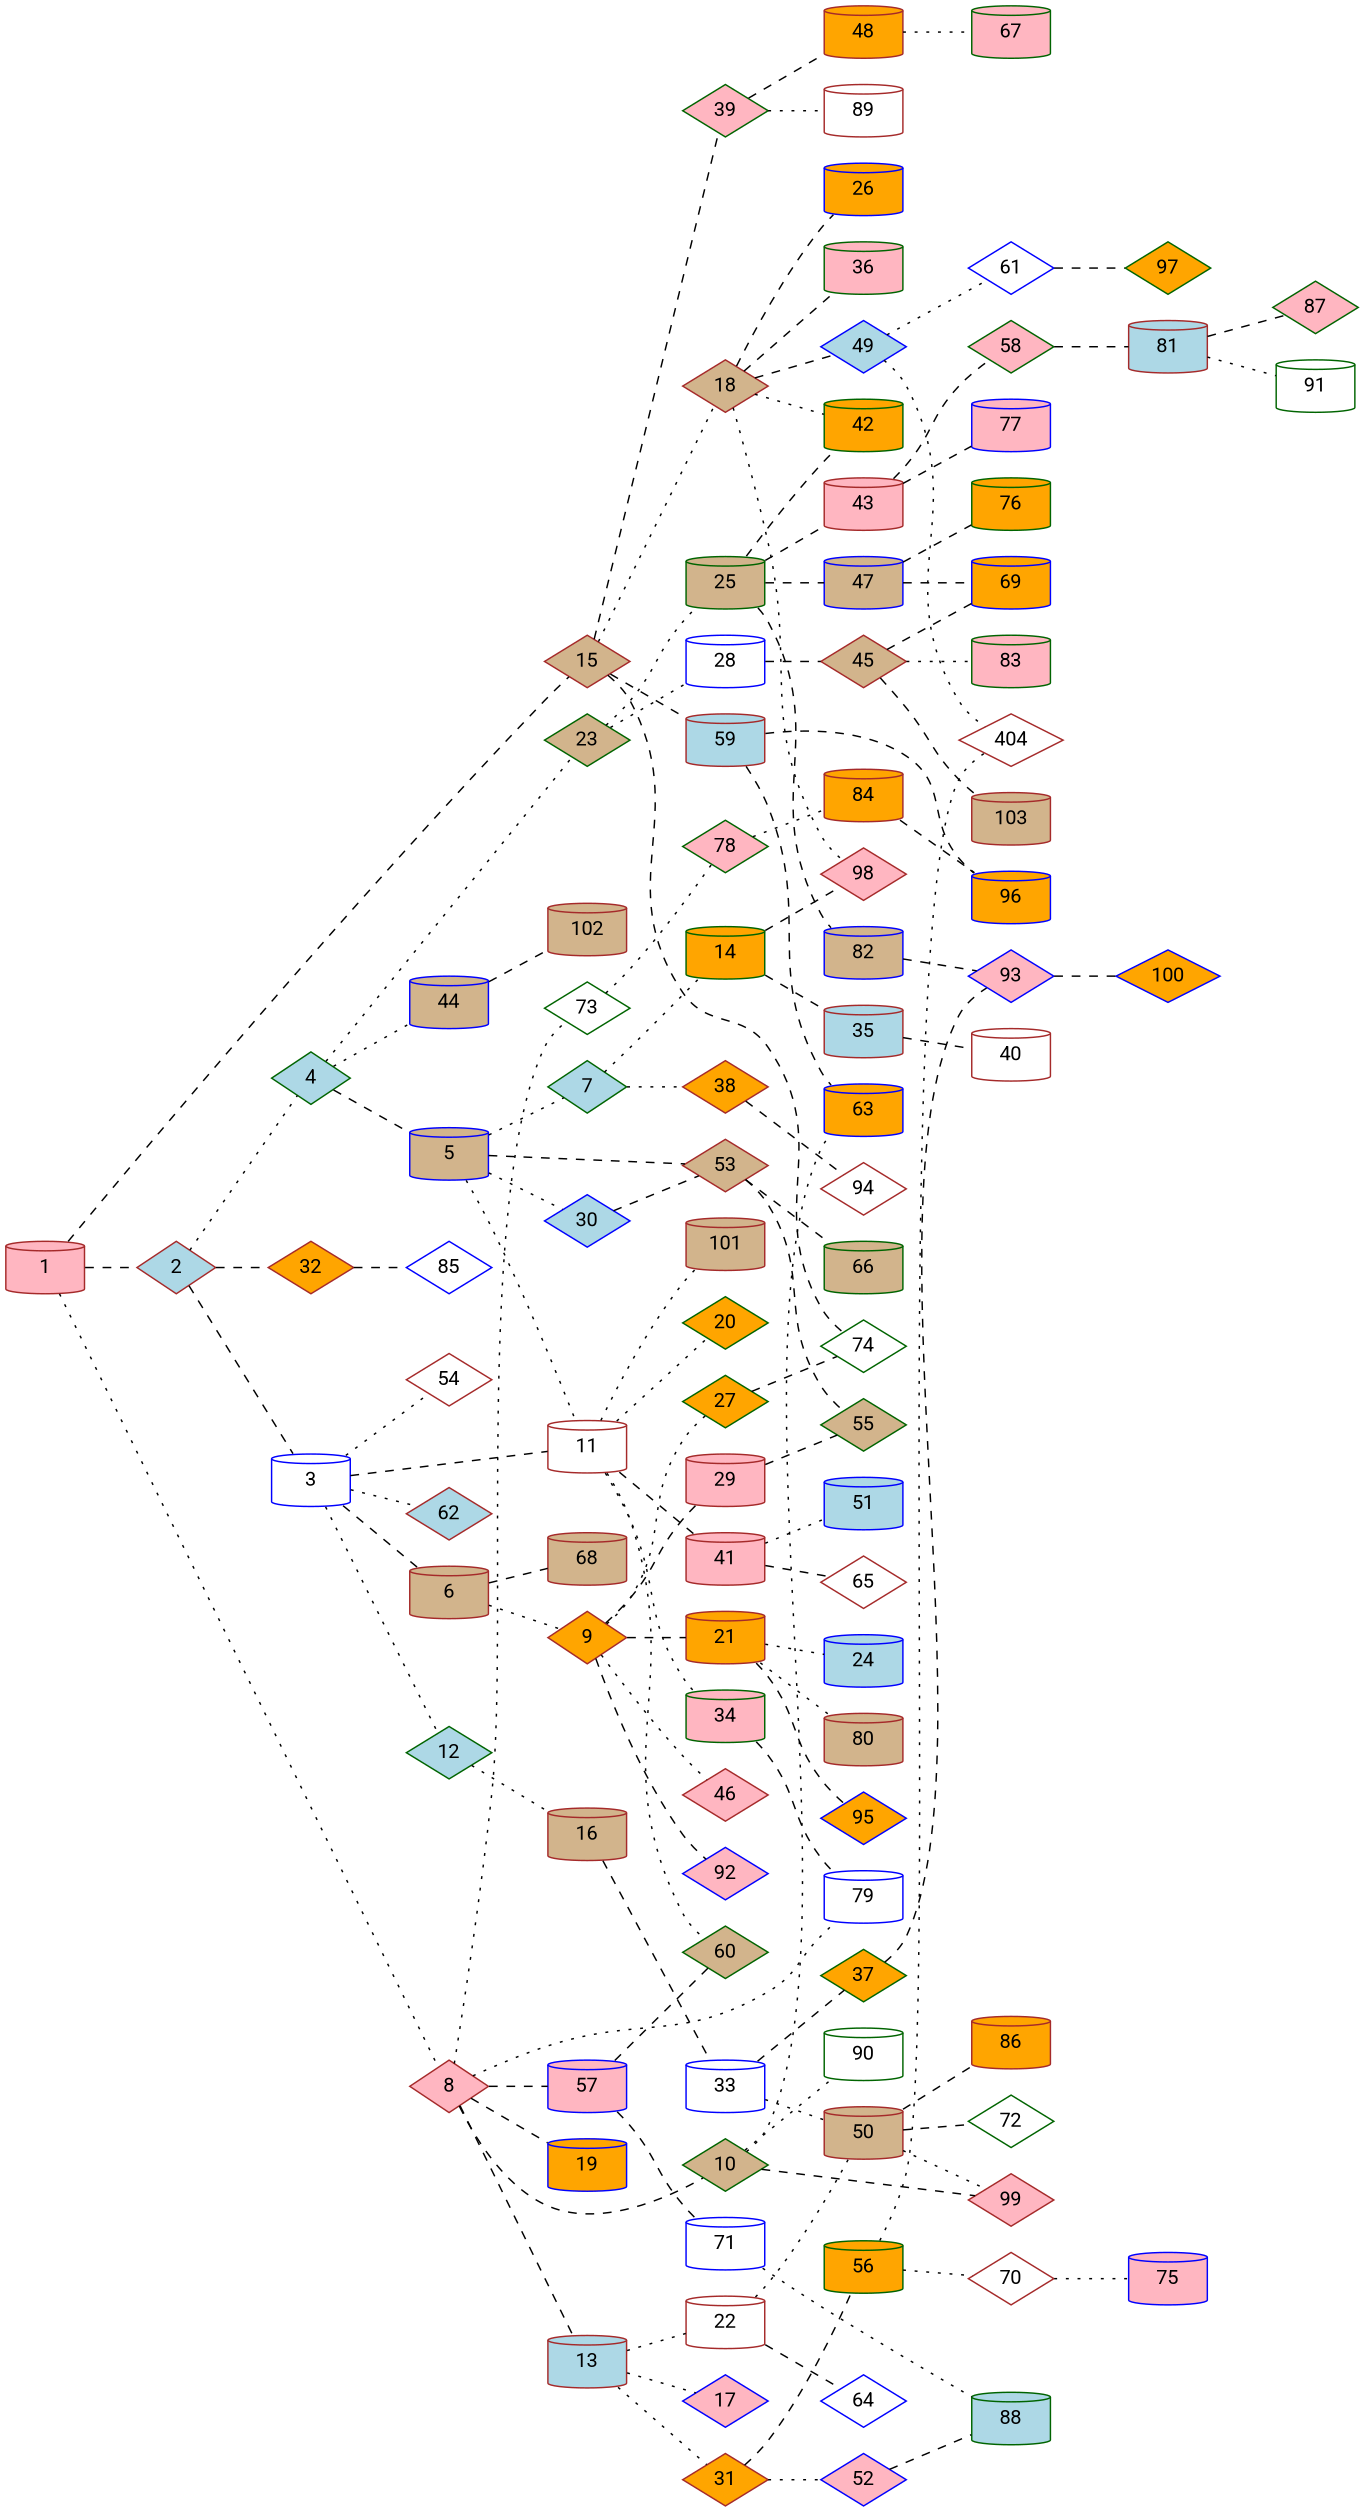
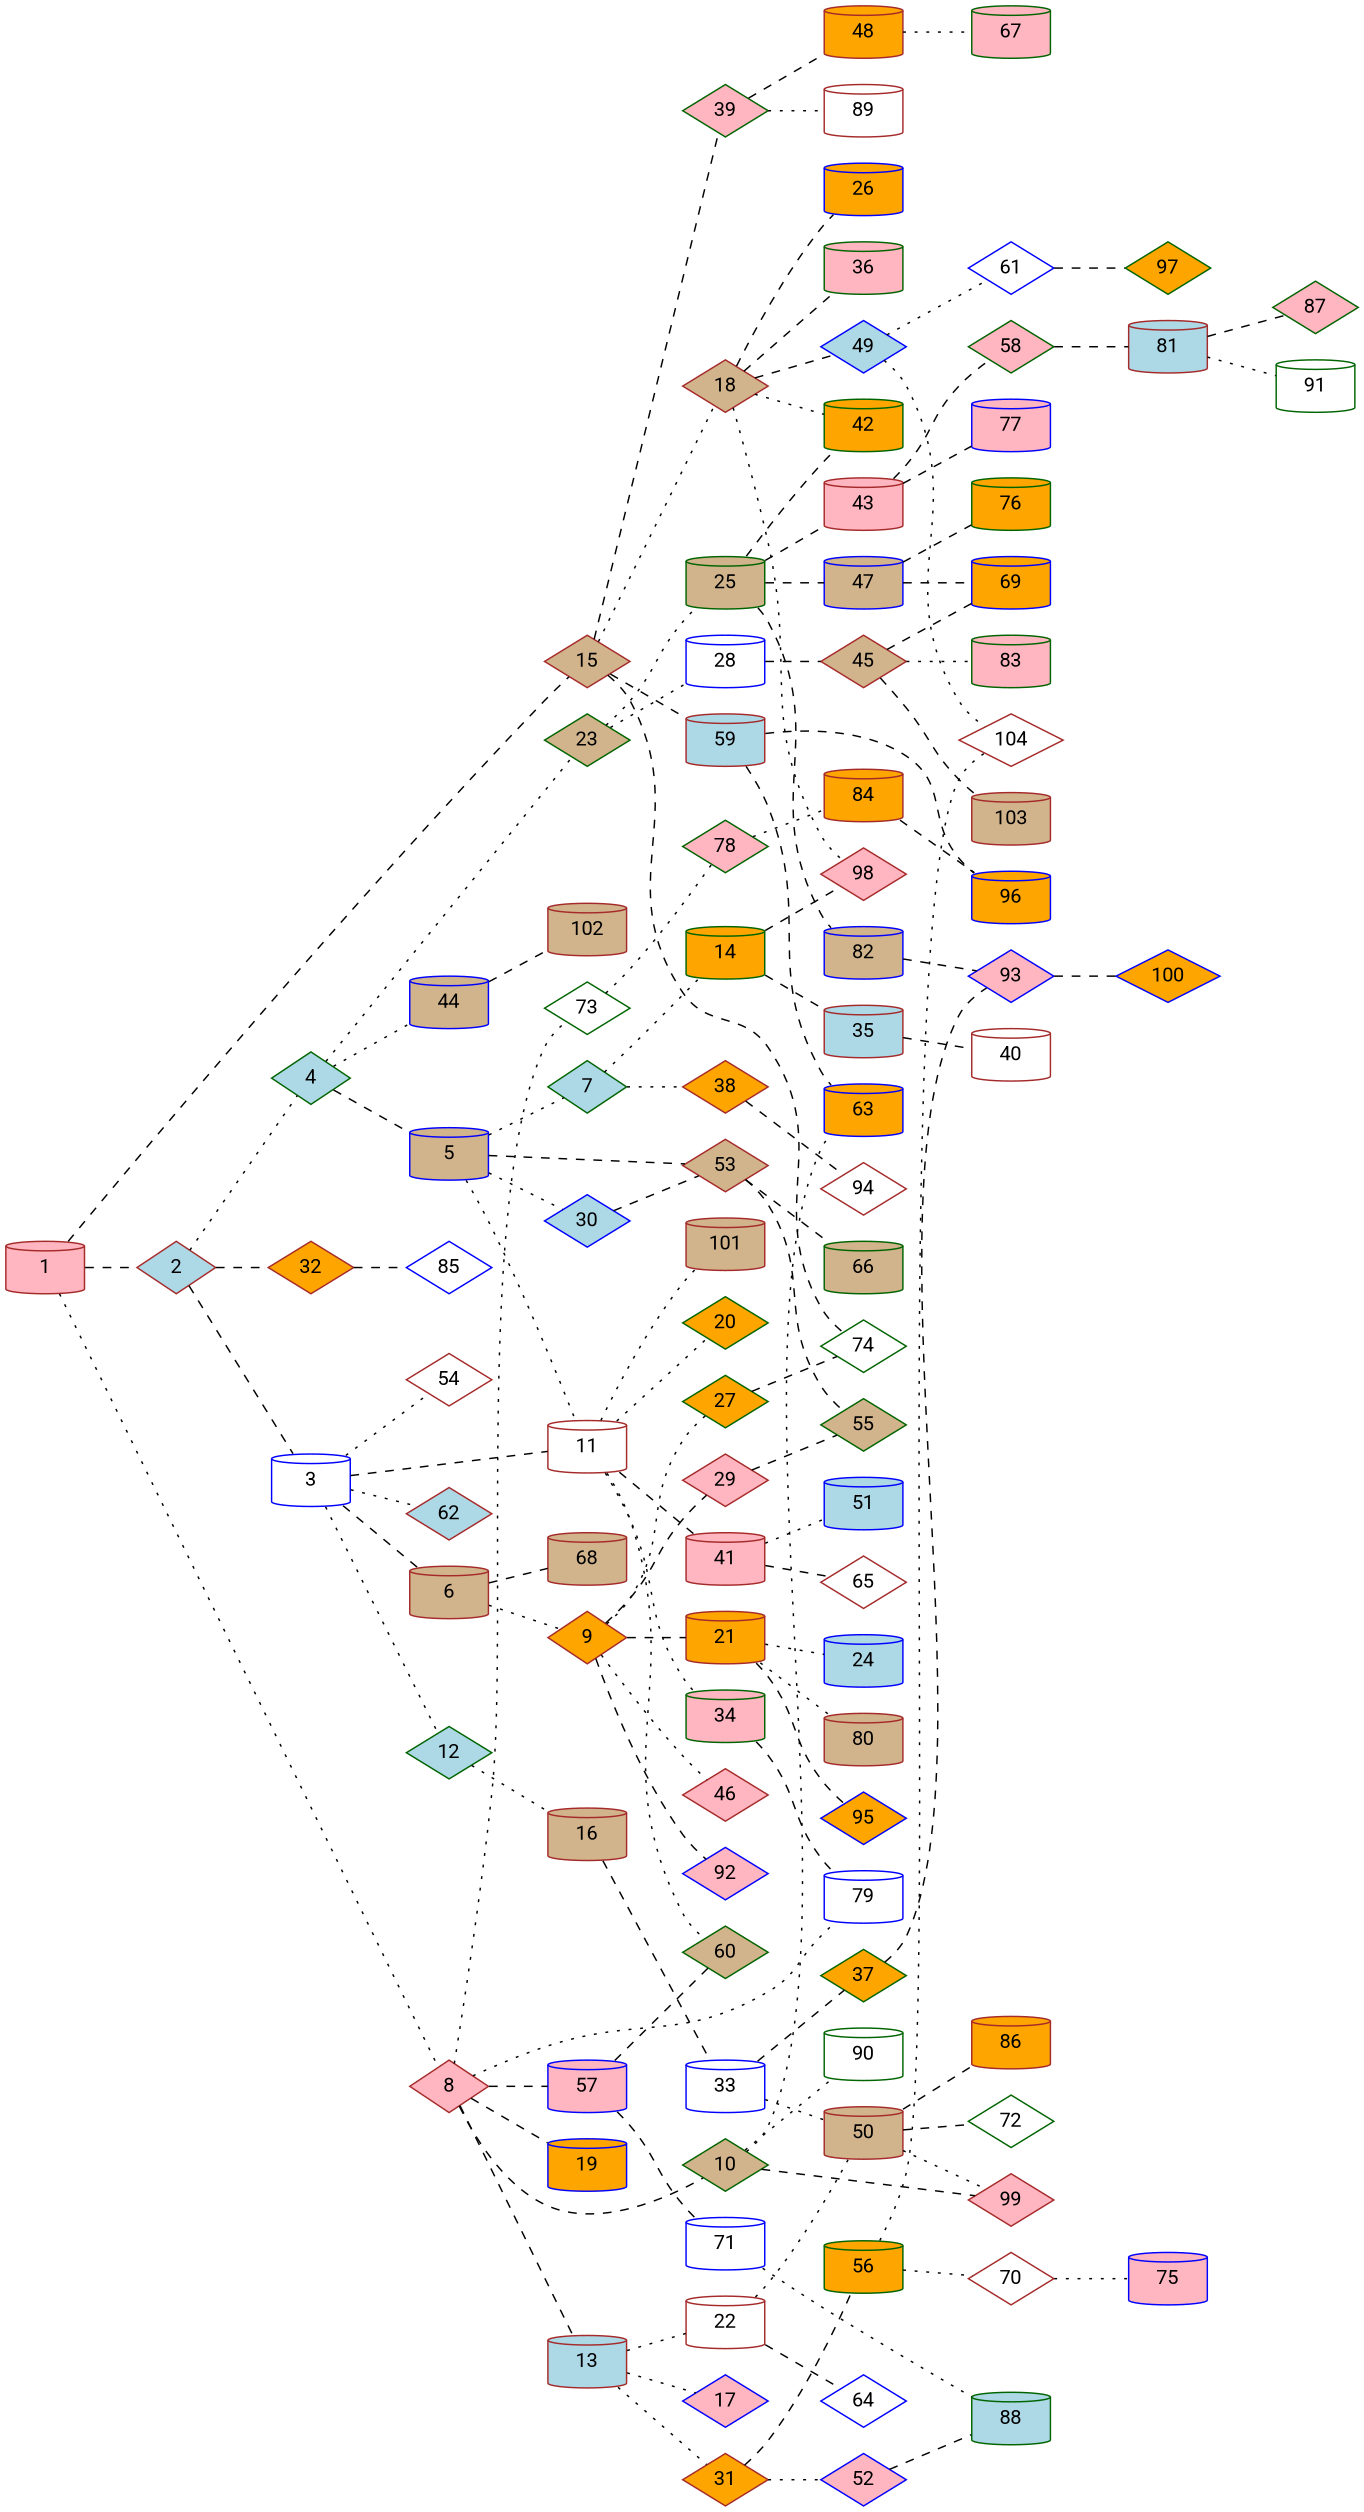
(1011, 740) -> (1011, 740)
(725, 1480) -> (725, 1480)
